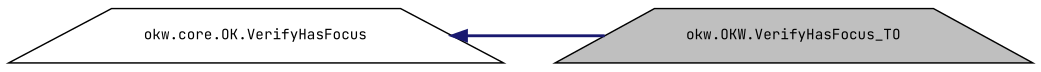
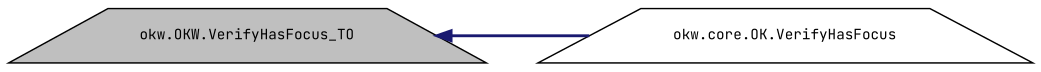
(536, 36) -> (520, 36)
